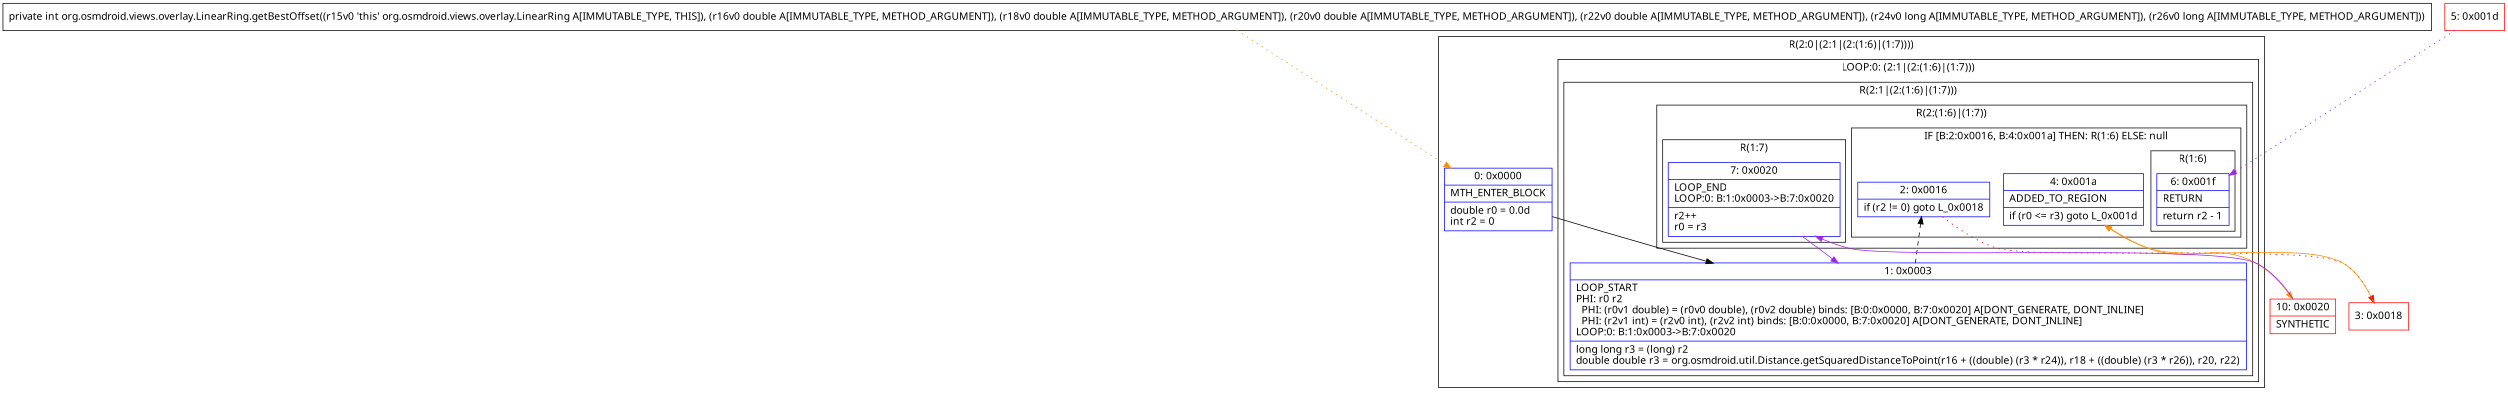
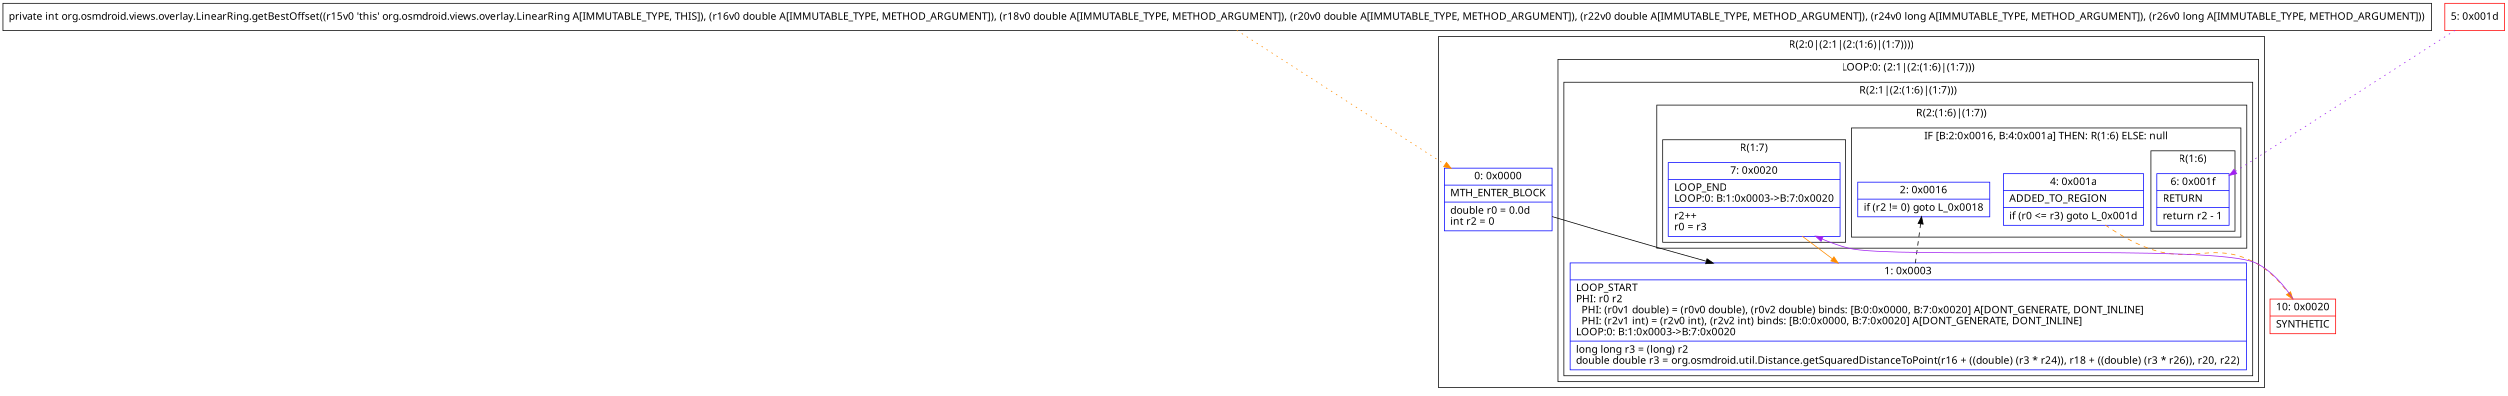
(1825, 253) -> (1825, 253)
(2200, 254) -> (2200, 254)
(2379, 316) -> none
